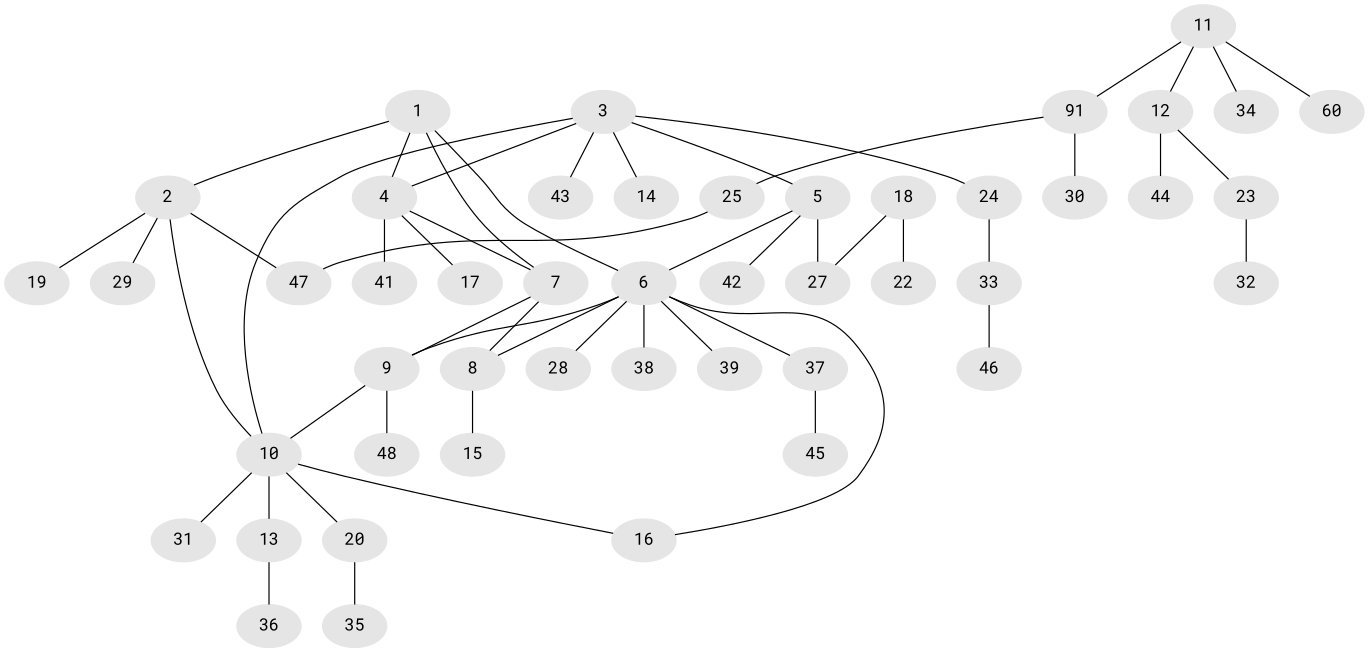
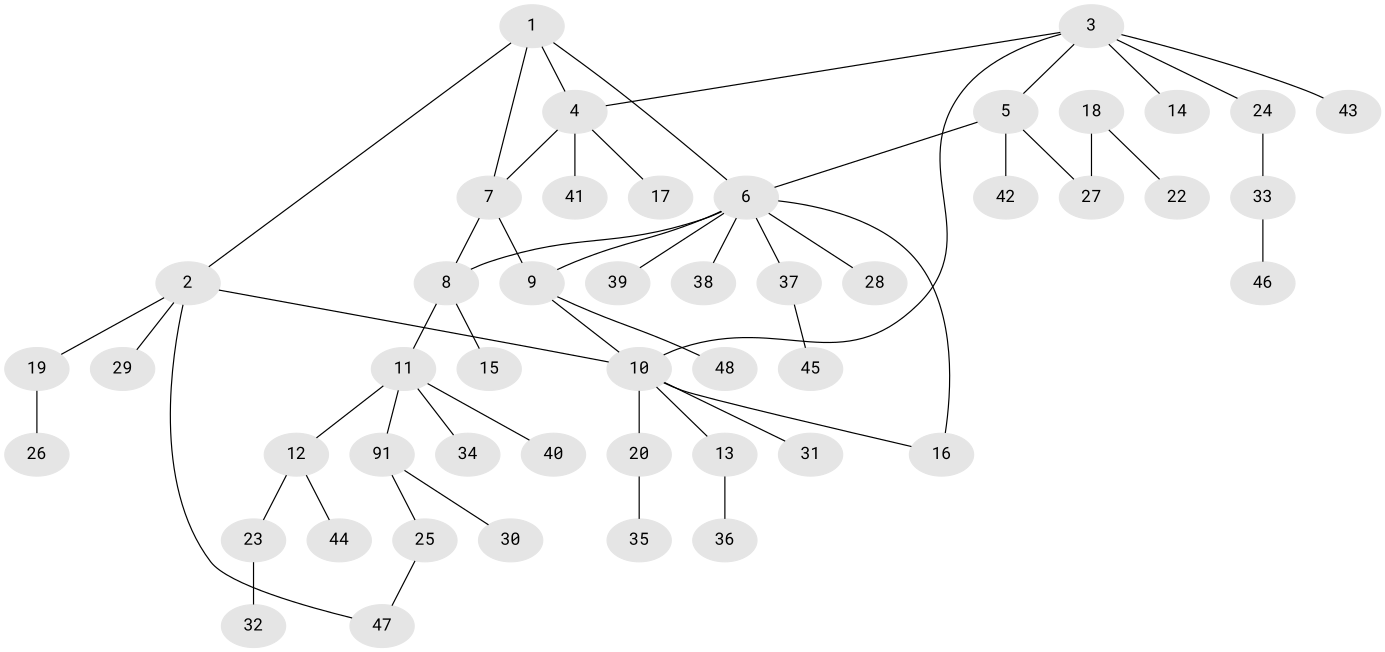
(1332, 112) -> (553, 455)
none -> (428, 321)
none -> (37, 455)
